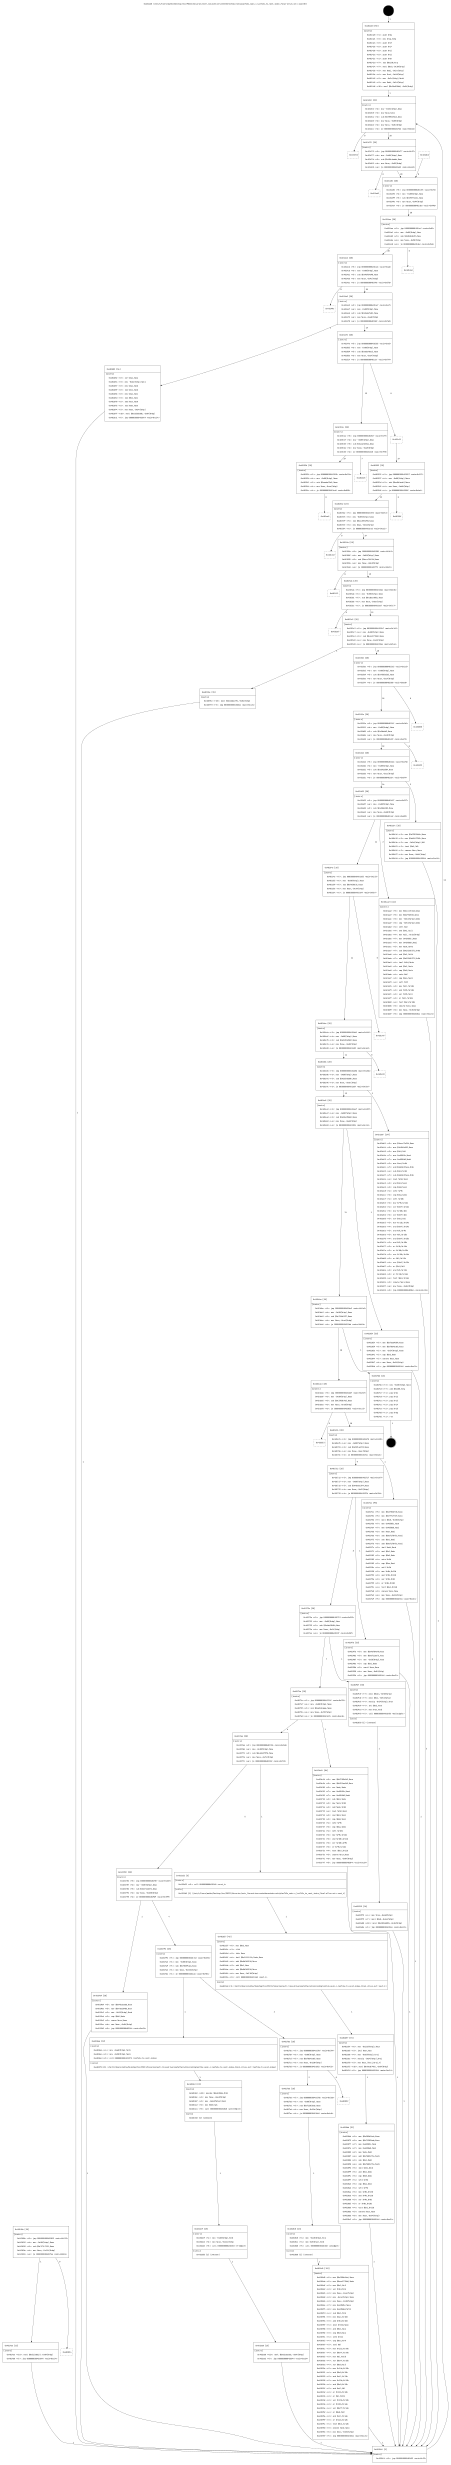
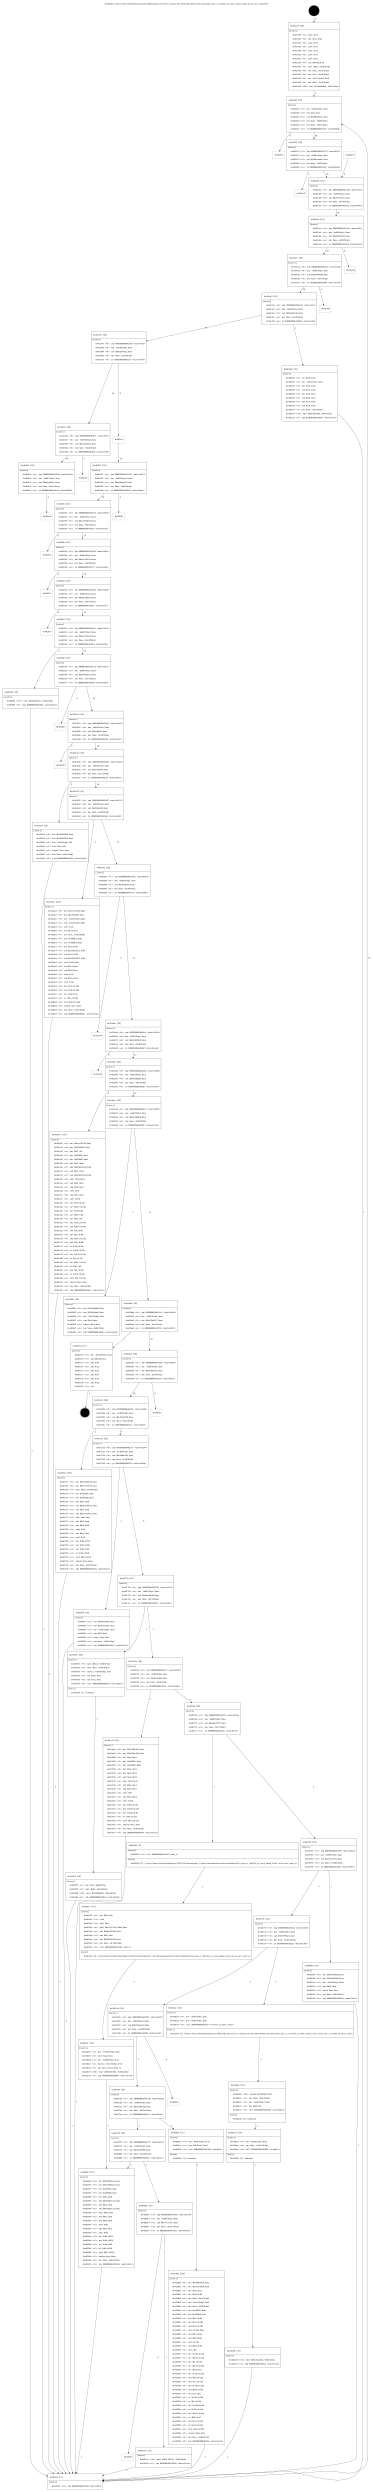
(420, 1908) -> none
none -> (137, 2146)
